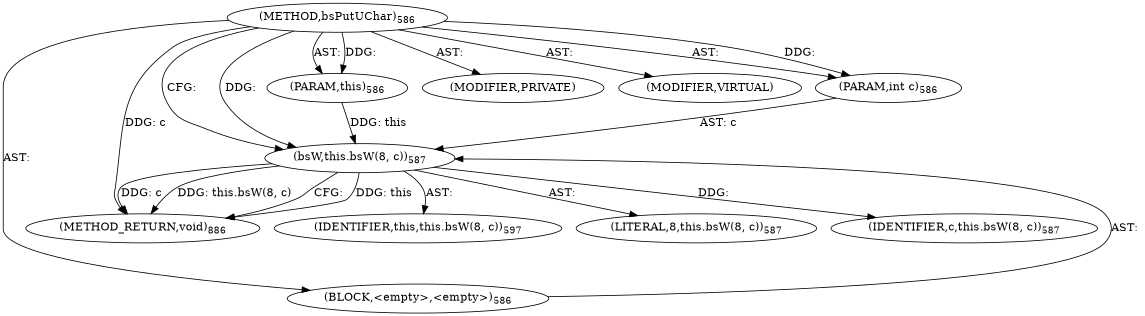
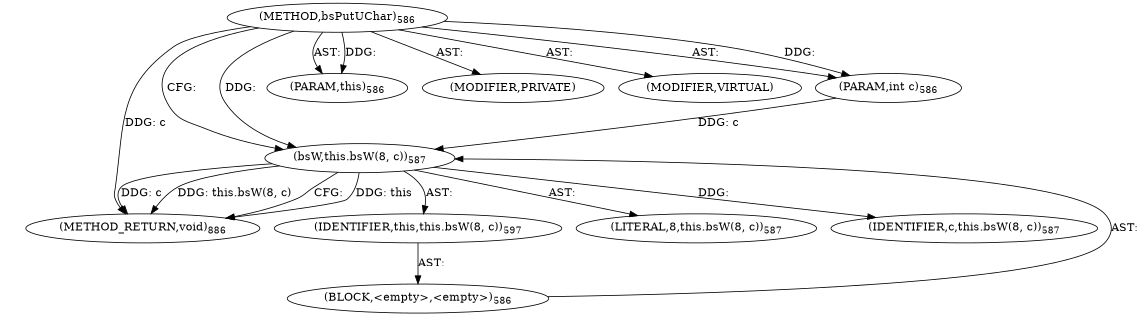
(347, 119) -> none
(719, 123) -> (719, 123)
(3, 190) -> (418, 259)
